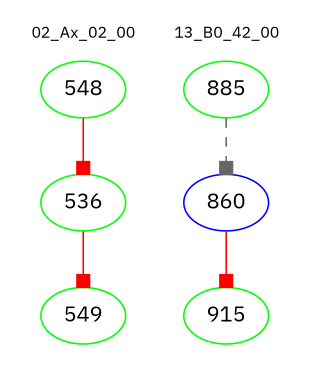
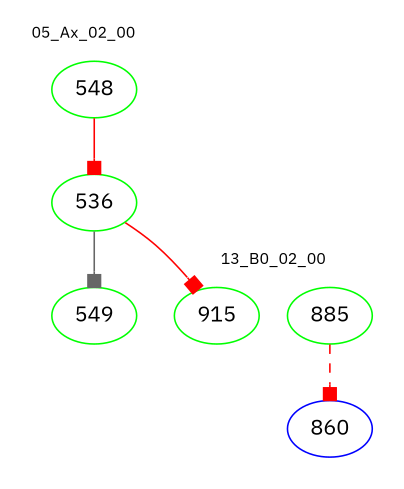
(84, 34) -> (84, 34)
(227, 34) -> (273, 260)
(226, 138) -> (330, 365)
(83, 251) -> (94, 251)
(226, 251) -> (172, 261)
